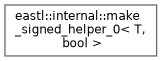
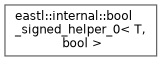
(81, 30) -> (81, 30)
